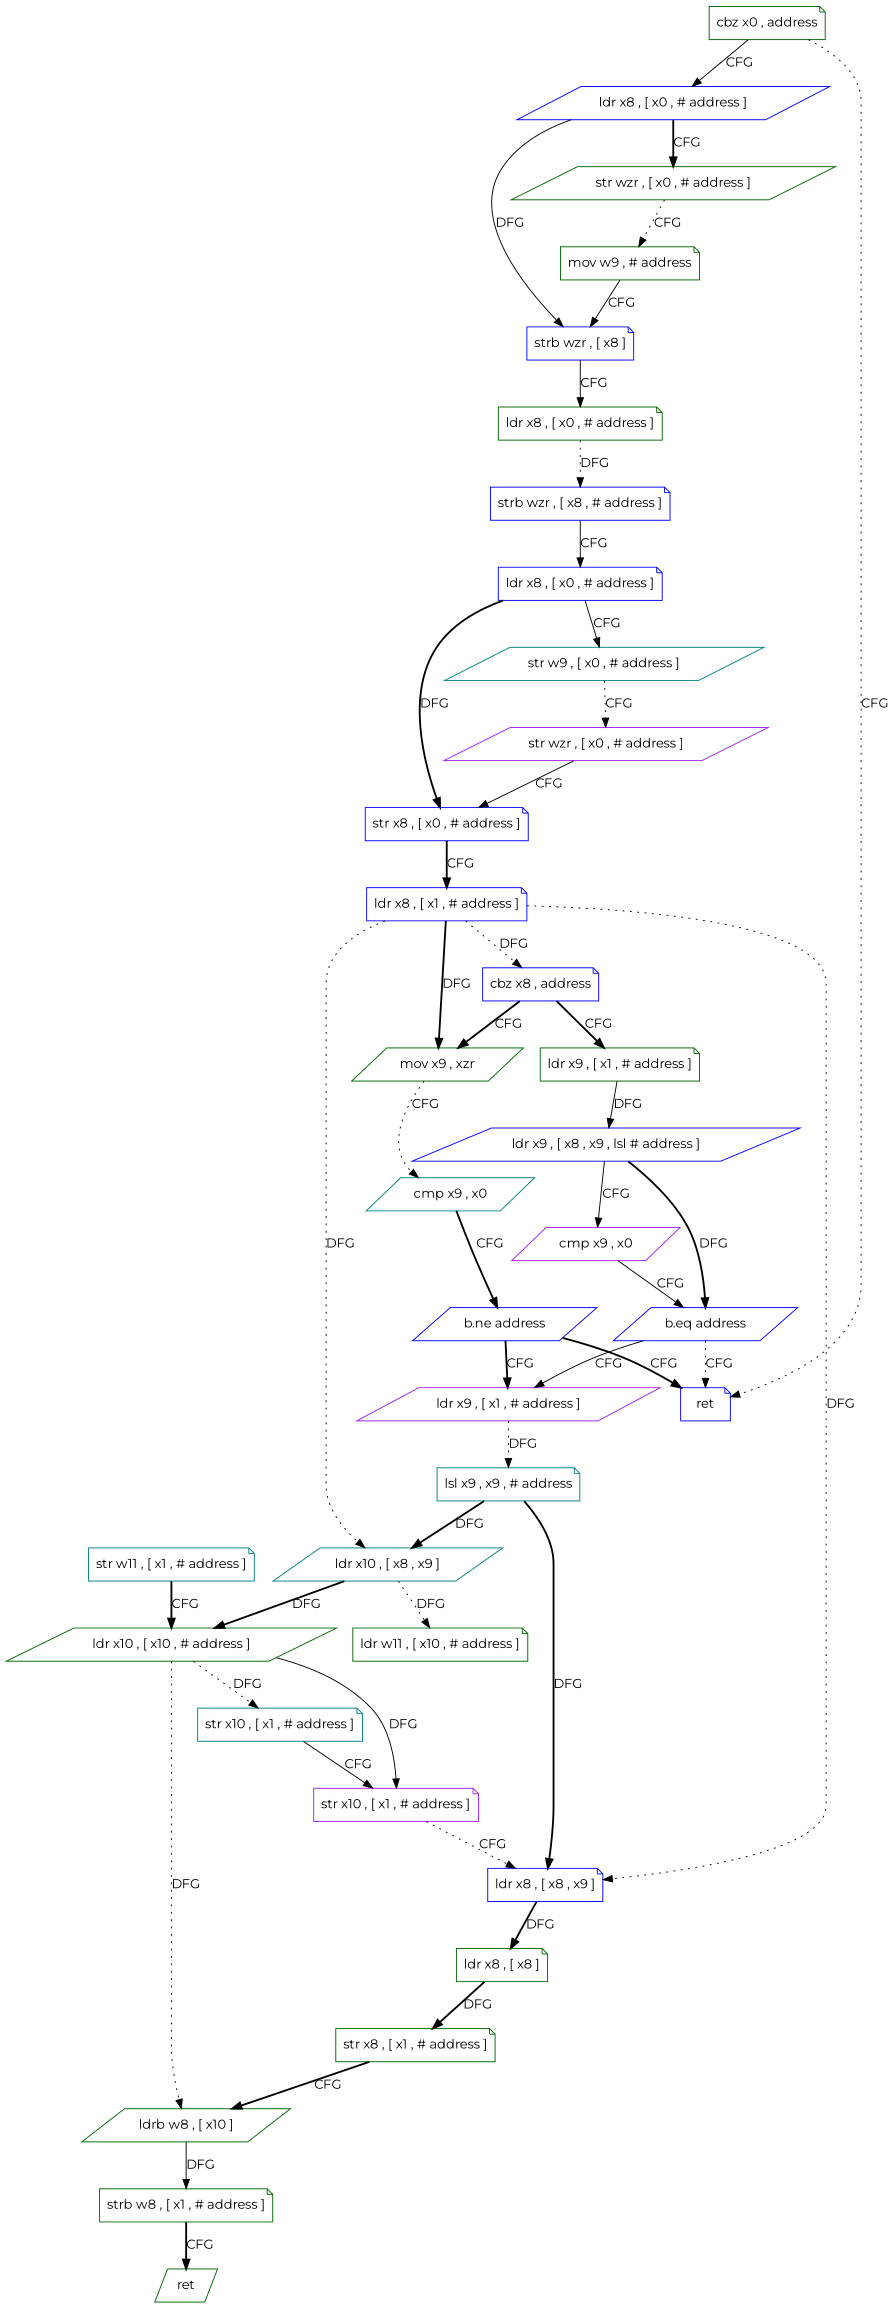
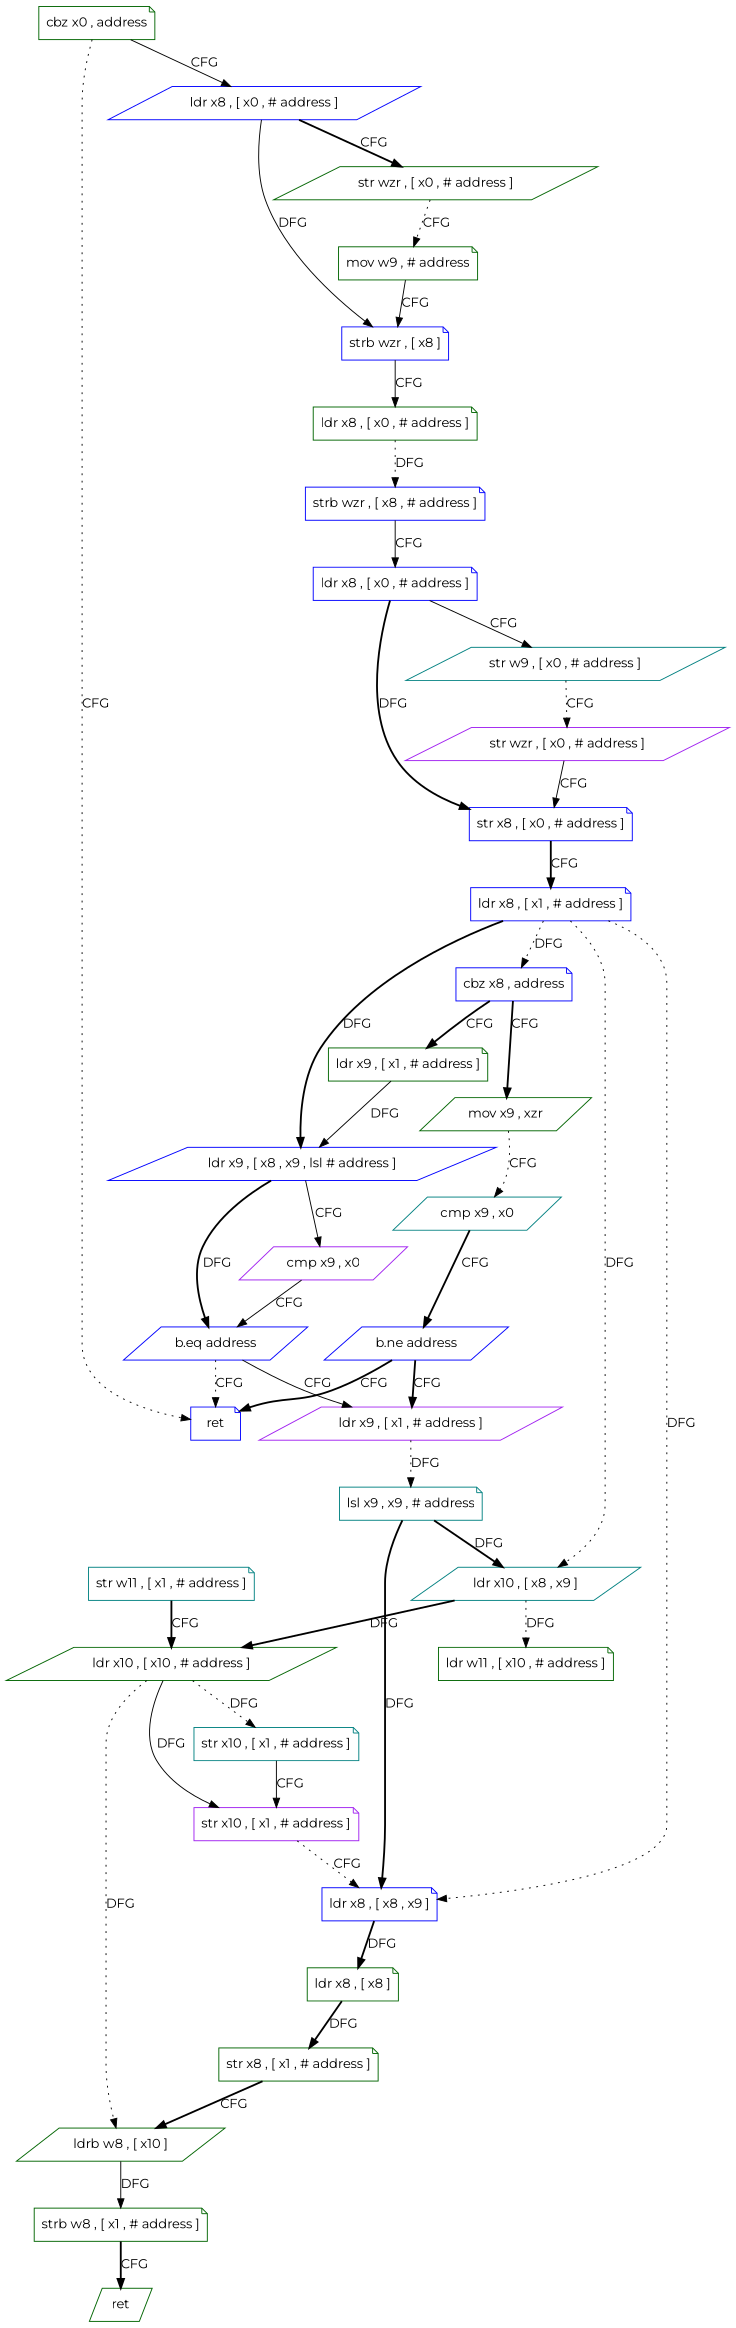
(442, 980) -> (365, 999)
